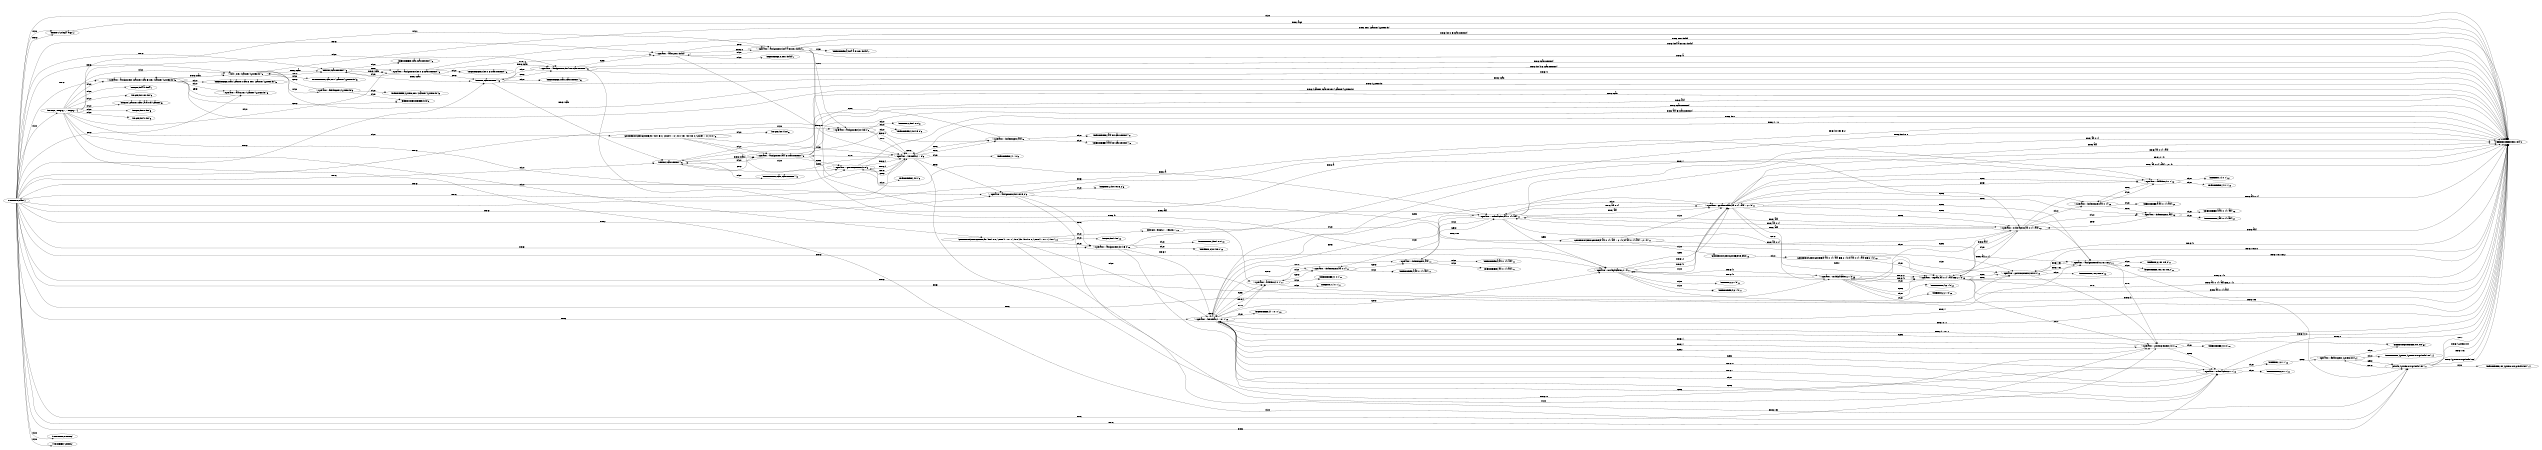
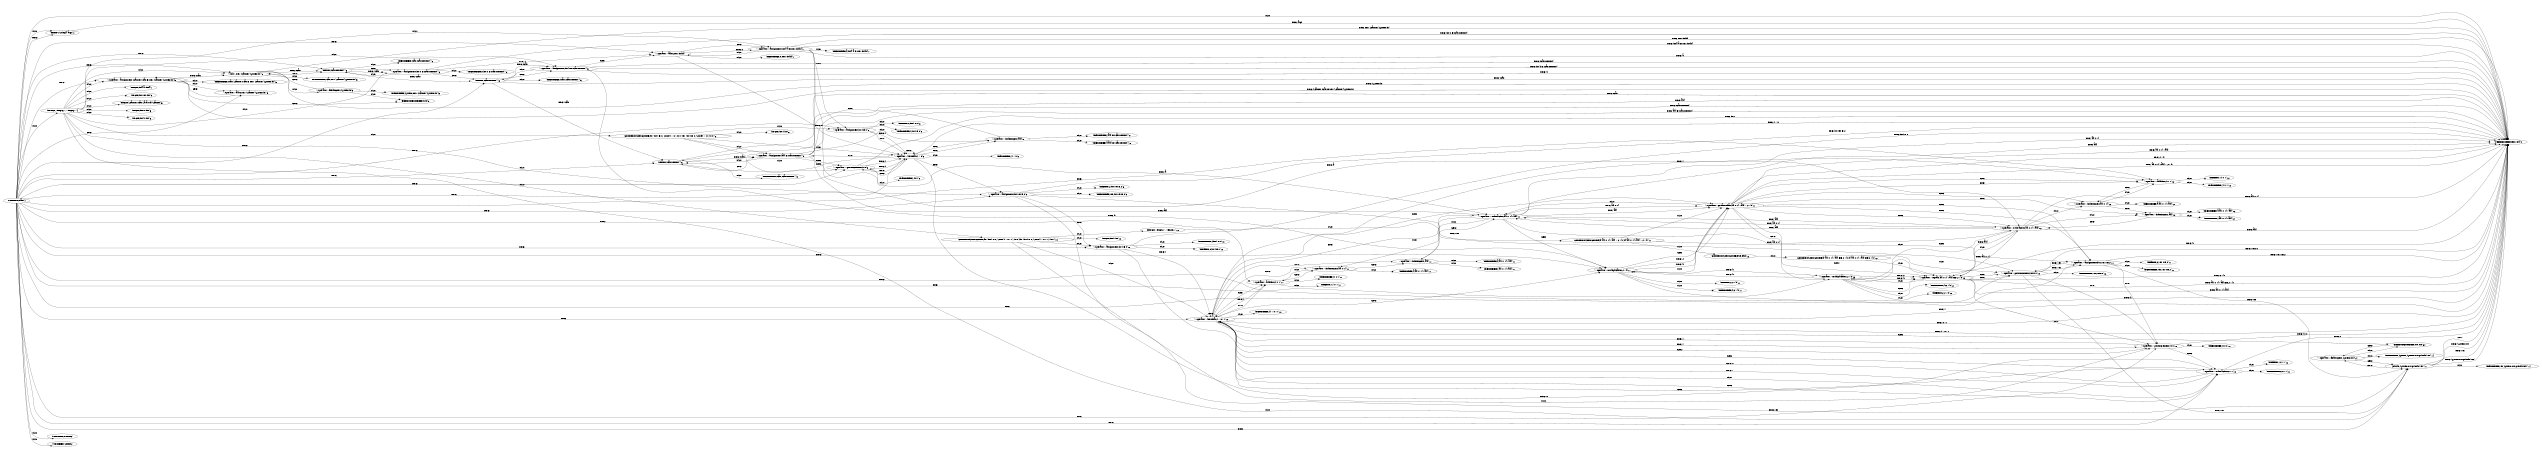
none -> (1112, 194)
(2303, 361) -> (2366, 348)
none -> (2200, 411)
